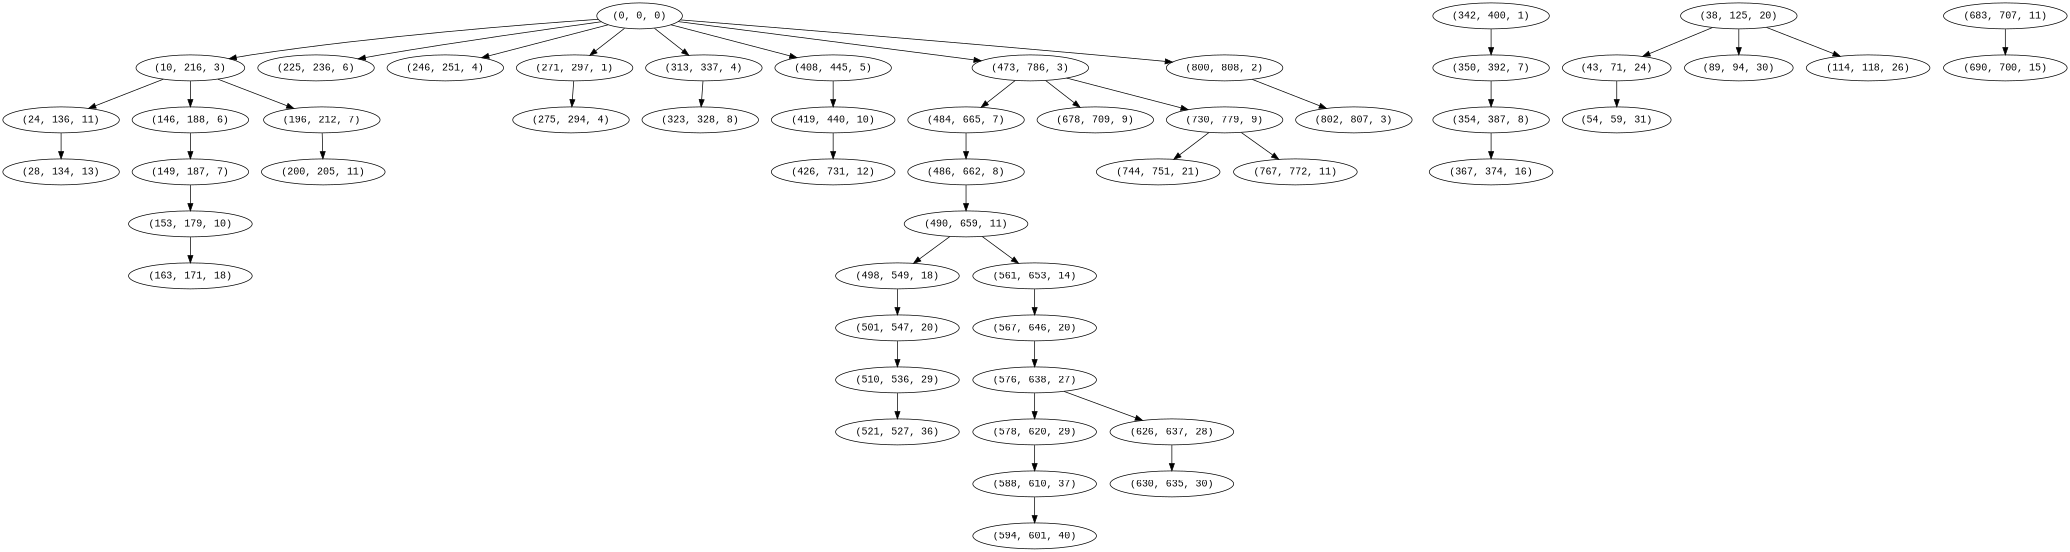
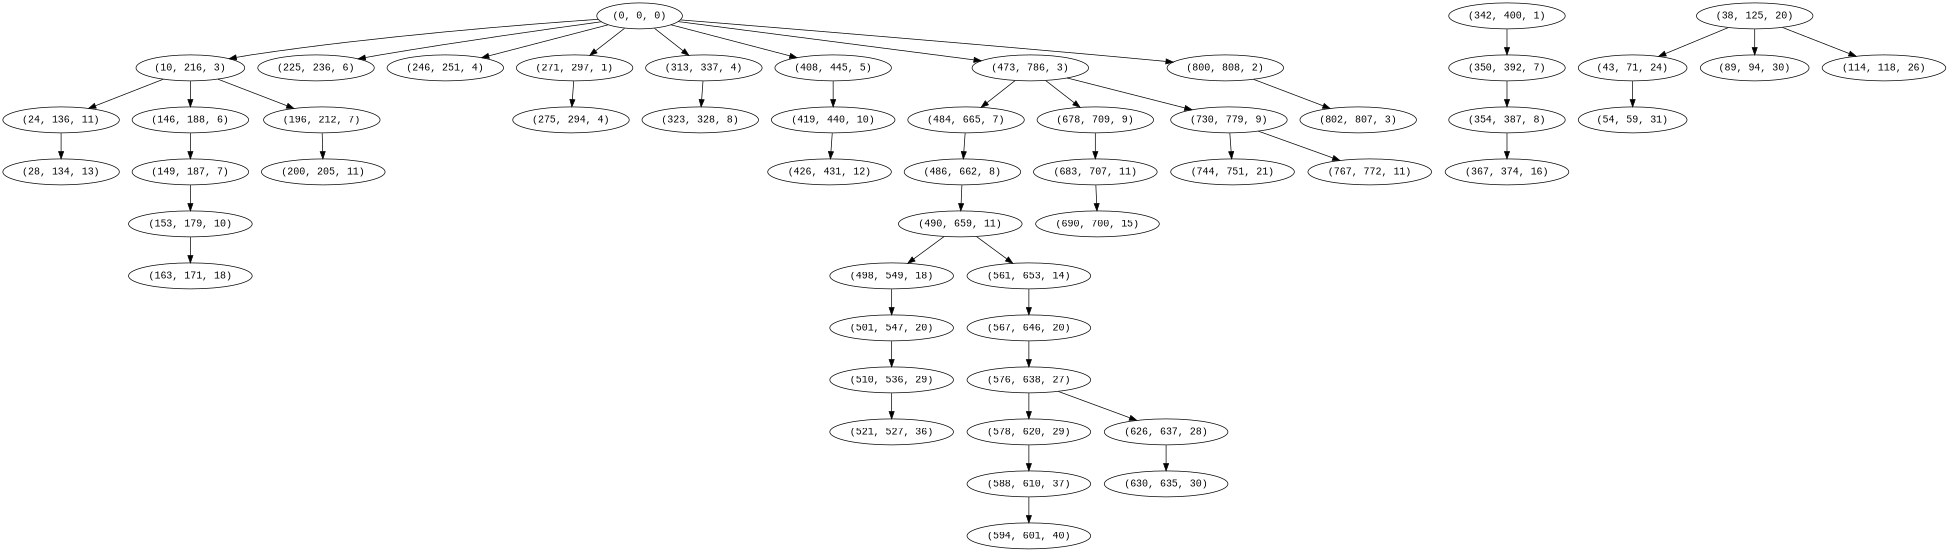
none -> (1095, 142)
(833, 172) -> (830, 172)
